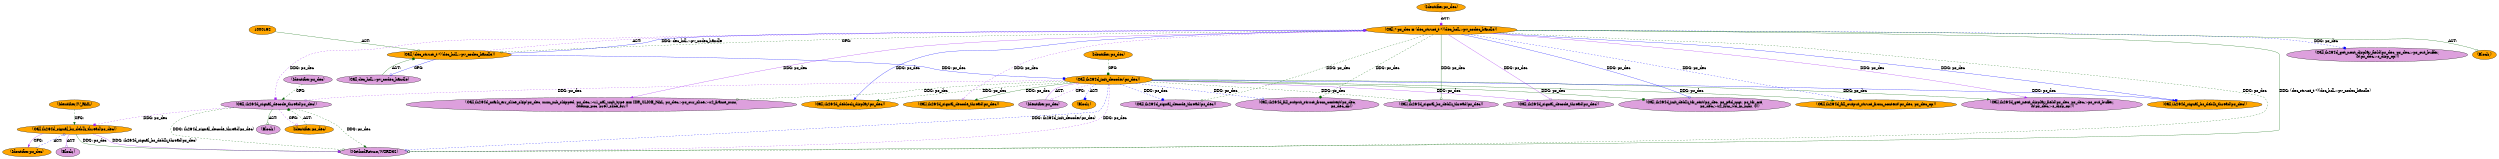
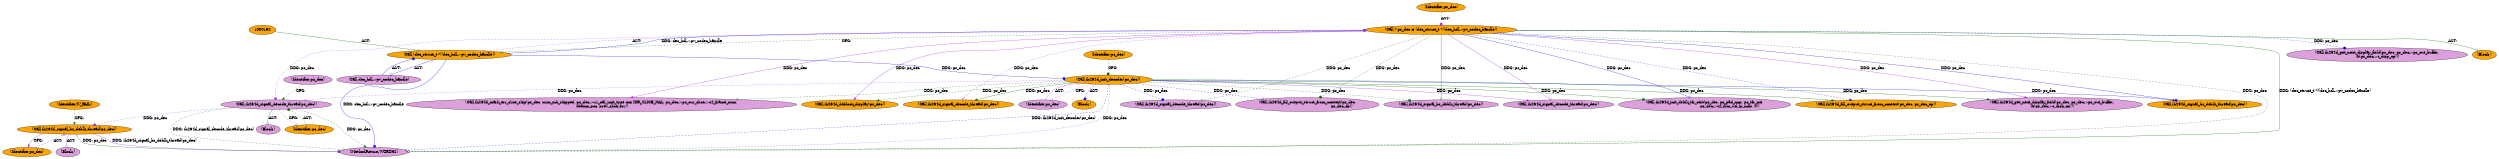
(1104, 40) -> (1104, 40)
(396, 65) -> (396, 65)
(419, 68) -> (419, 68)
none -> (366, 86)
